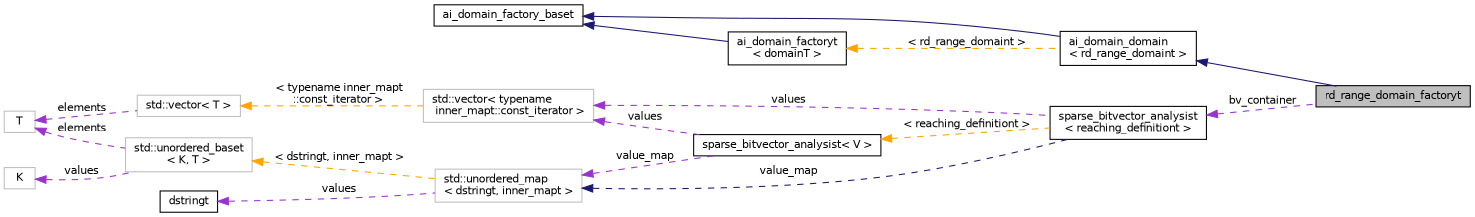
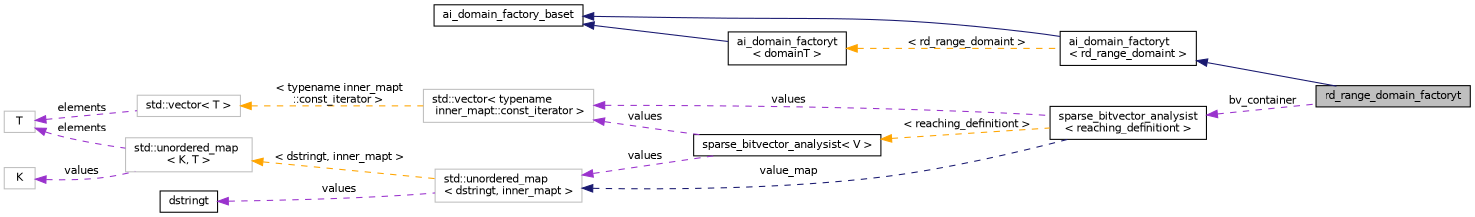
(1128, 48) -> (1128, 48)
(189, 155) -> (189, 155)
(644, 156) -> (644, 156)
